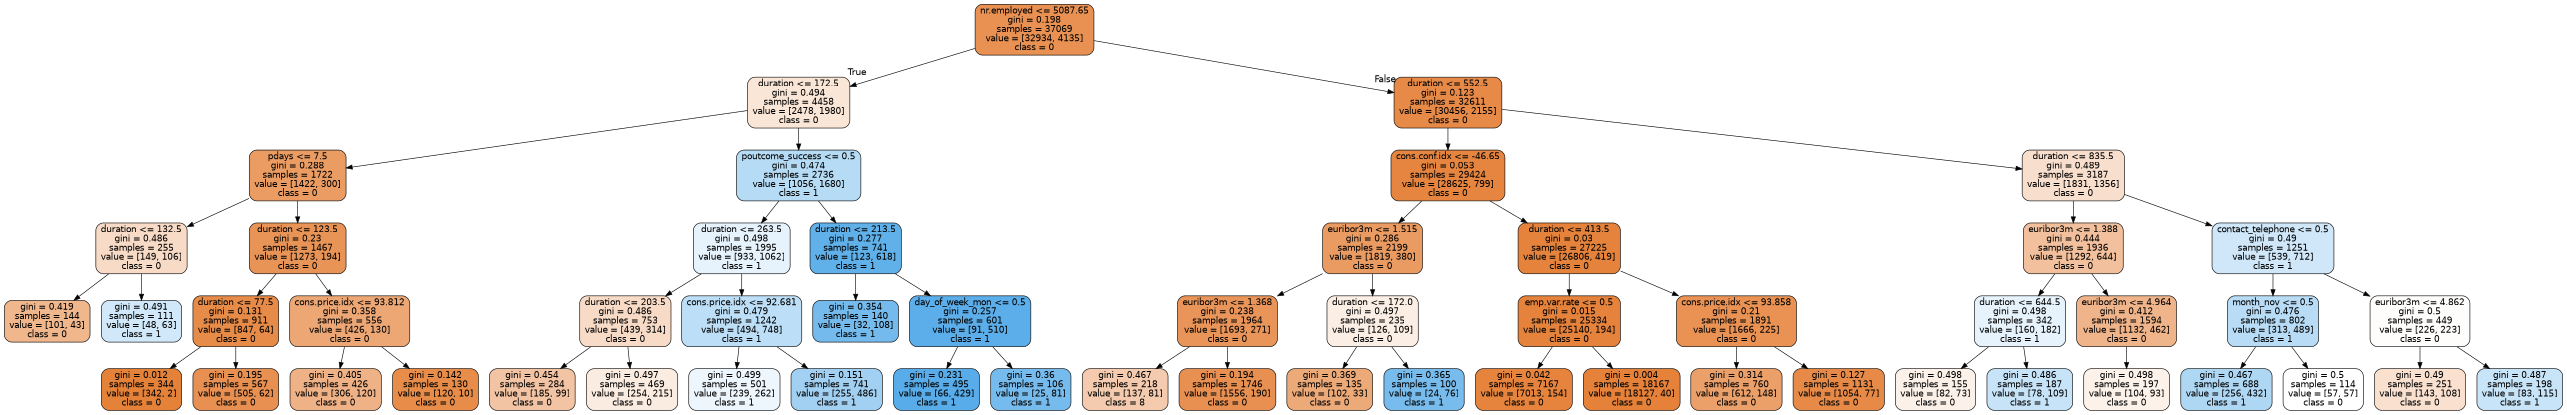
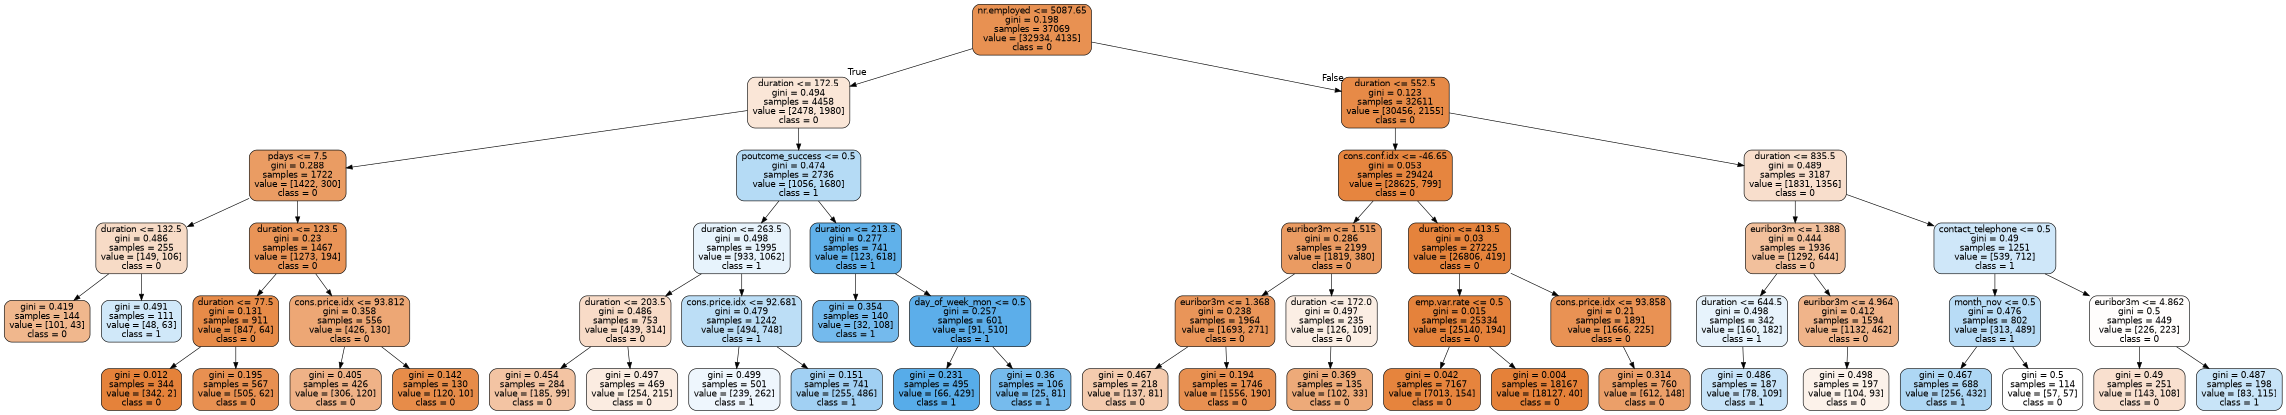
(1125, 390) -> (1125, 390)
(1424, 390) -> none
(1839, 390) -> none
(1936, 390) -> none
